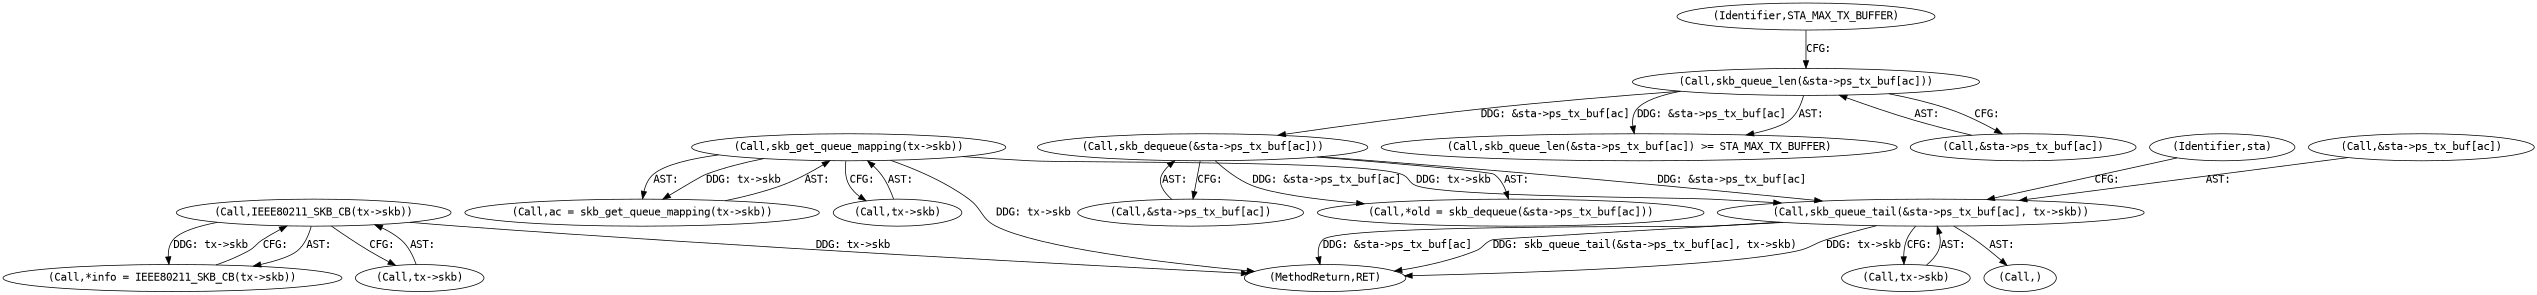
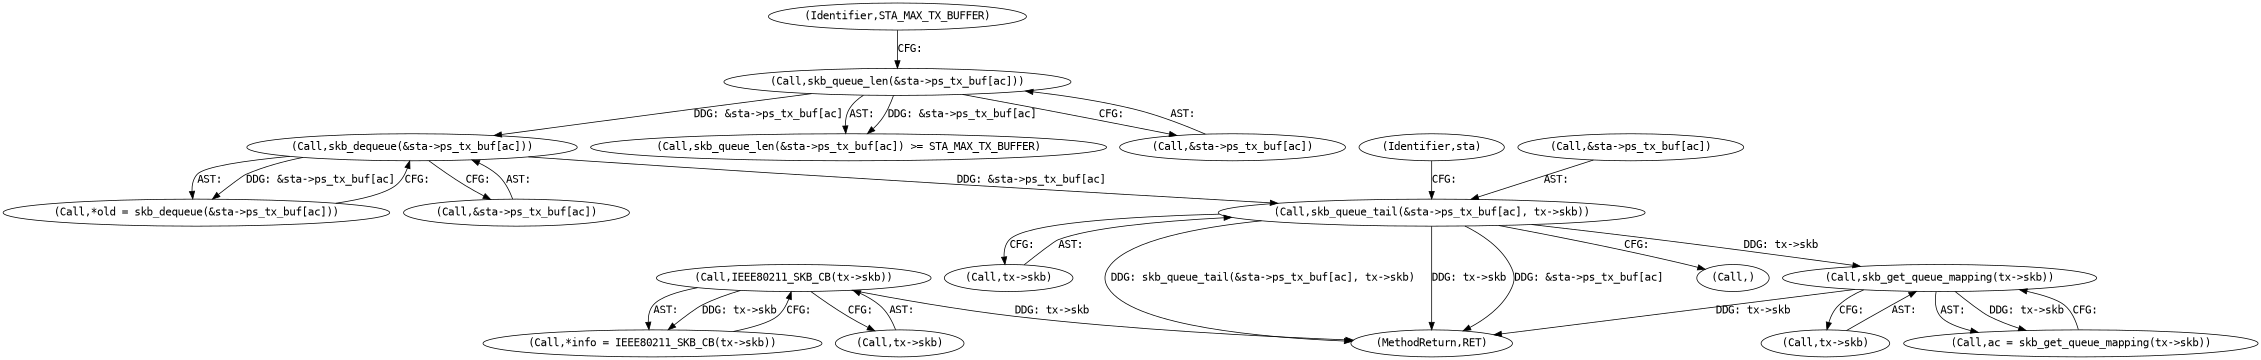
(1371, 169) -> (1692, 244)
(820, 180) -> (2088, 311)
none -> (377, 194)
(2005, 245) -> (1640, 245)
